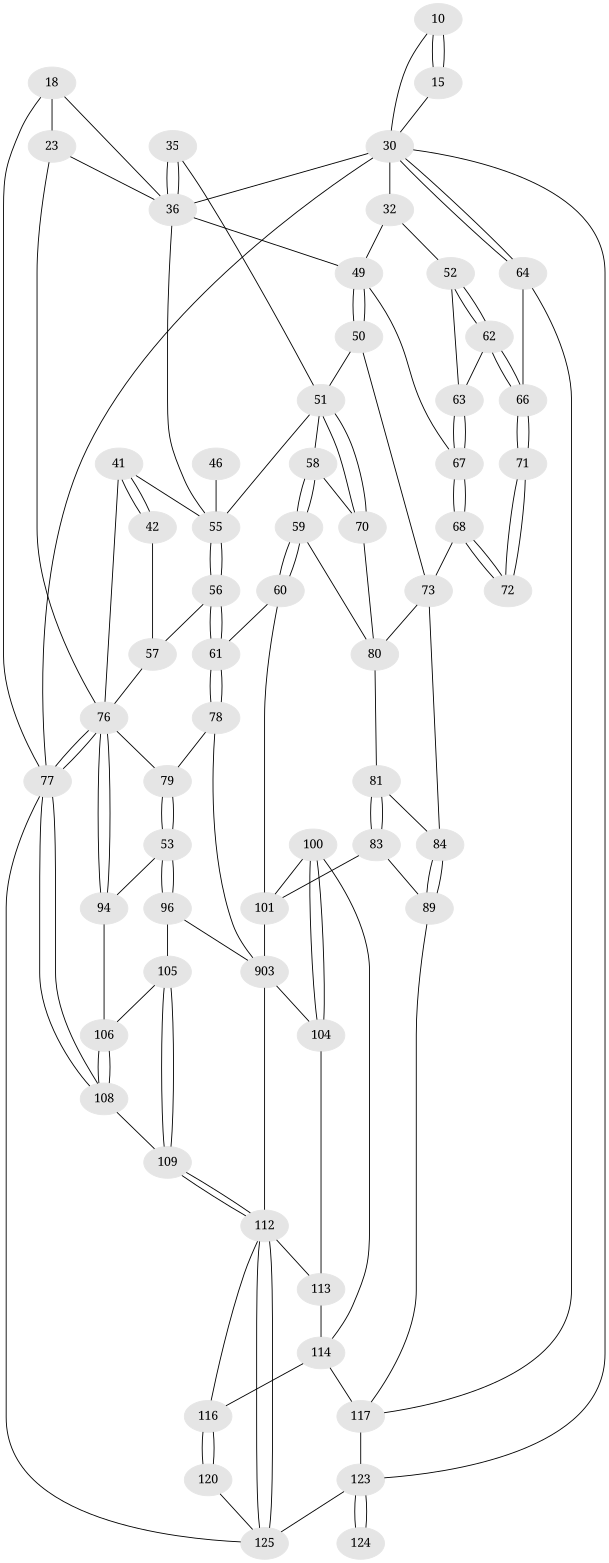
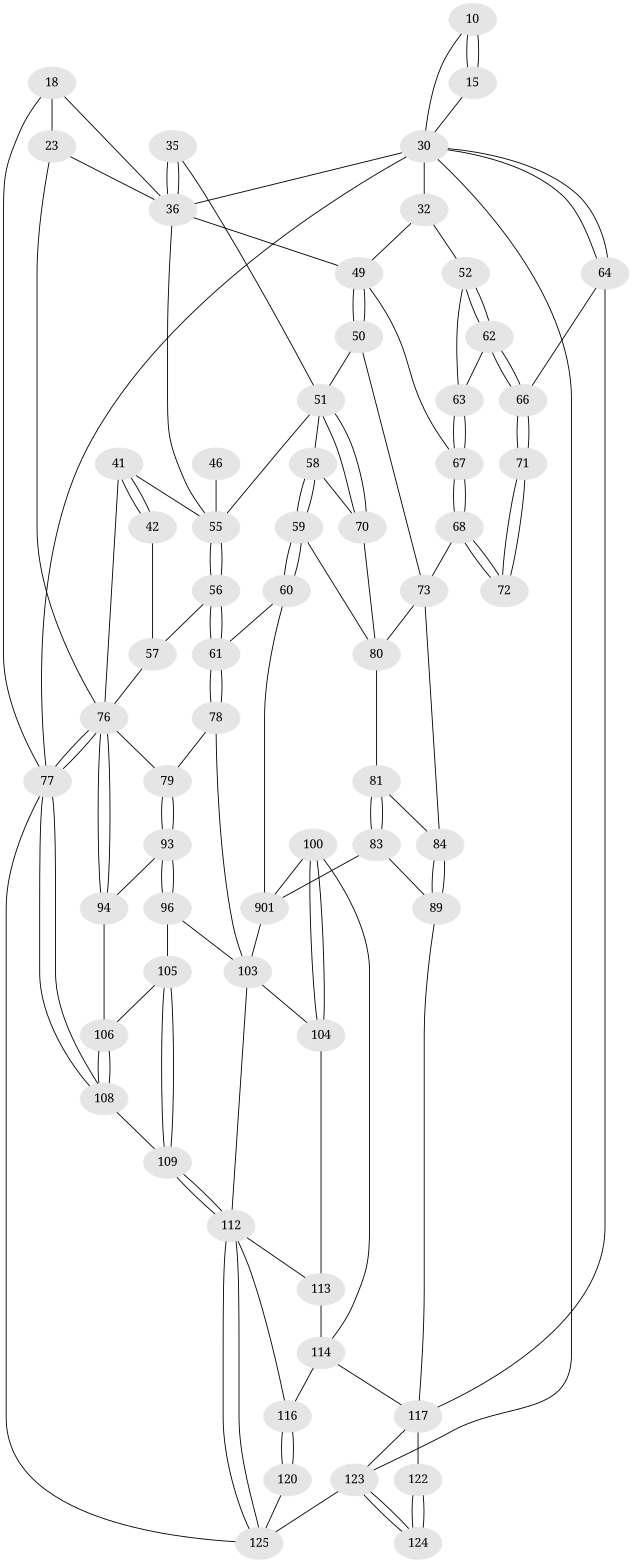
(168, 845) -> (168, 845)
(265, 908) -> (265, 908)
(265, 972) -> (248, 972)
none -> (418, 1480)
